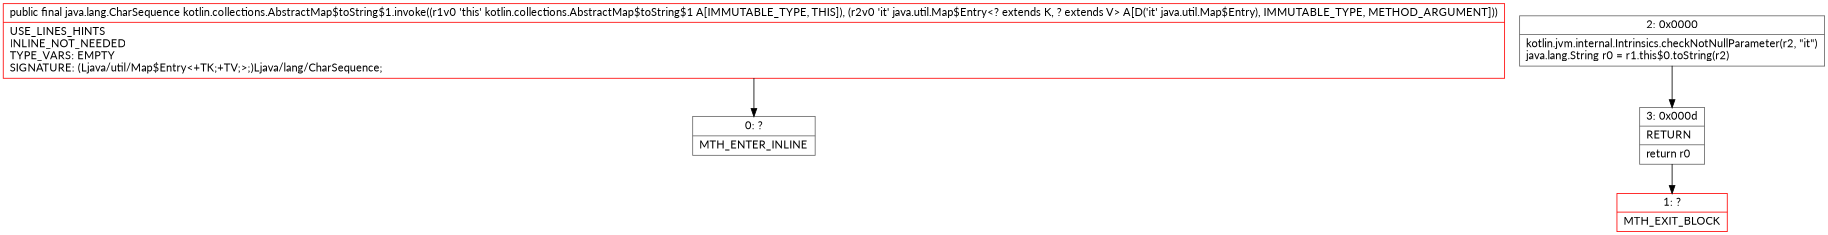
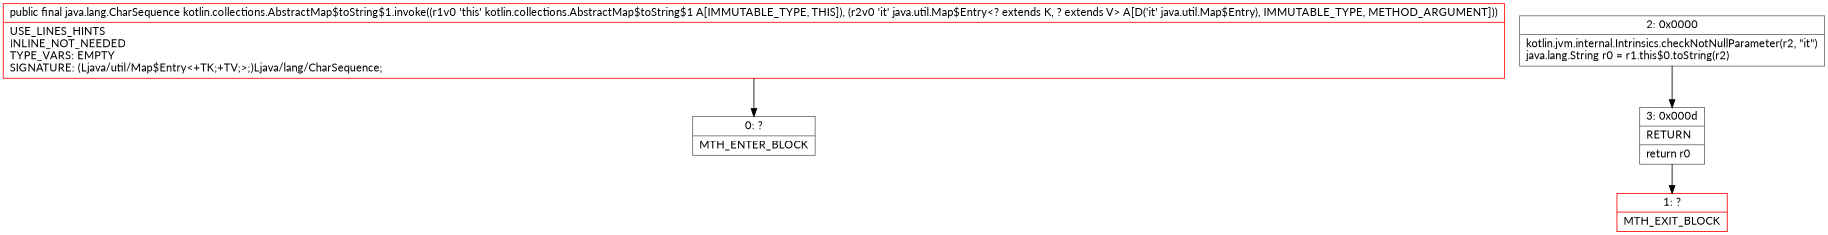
(754, 145) -> (754, 145)
